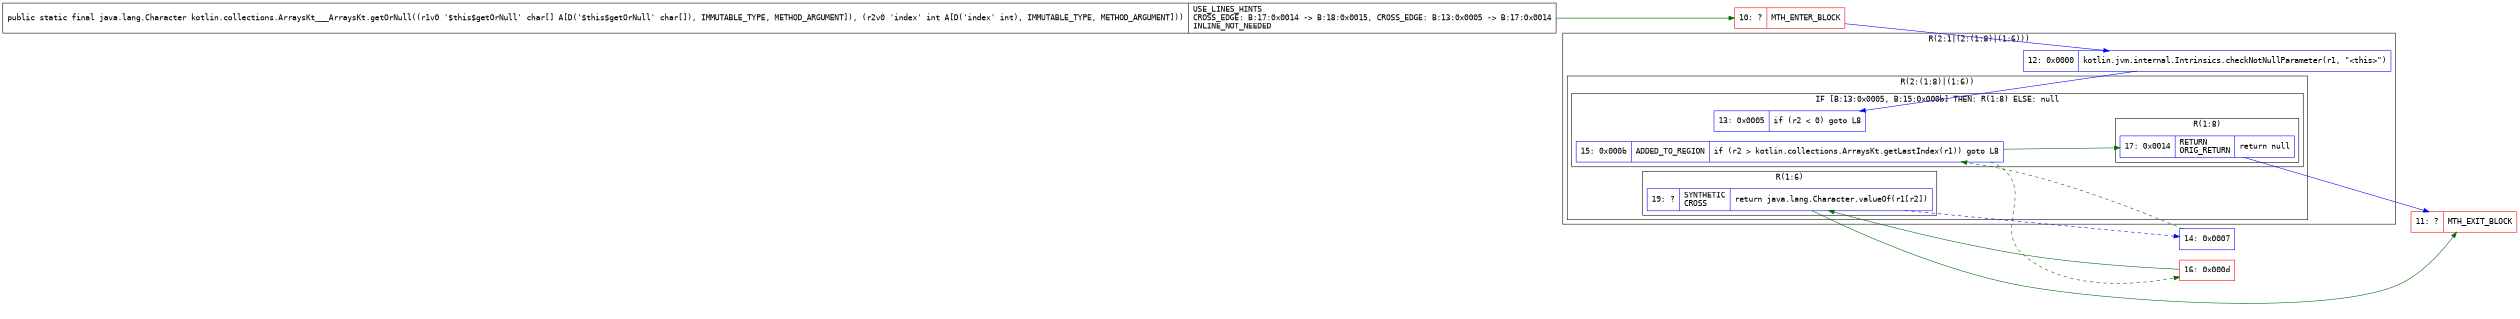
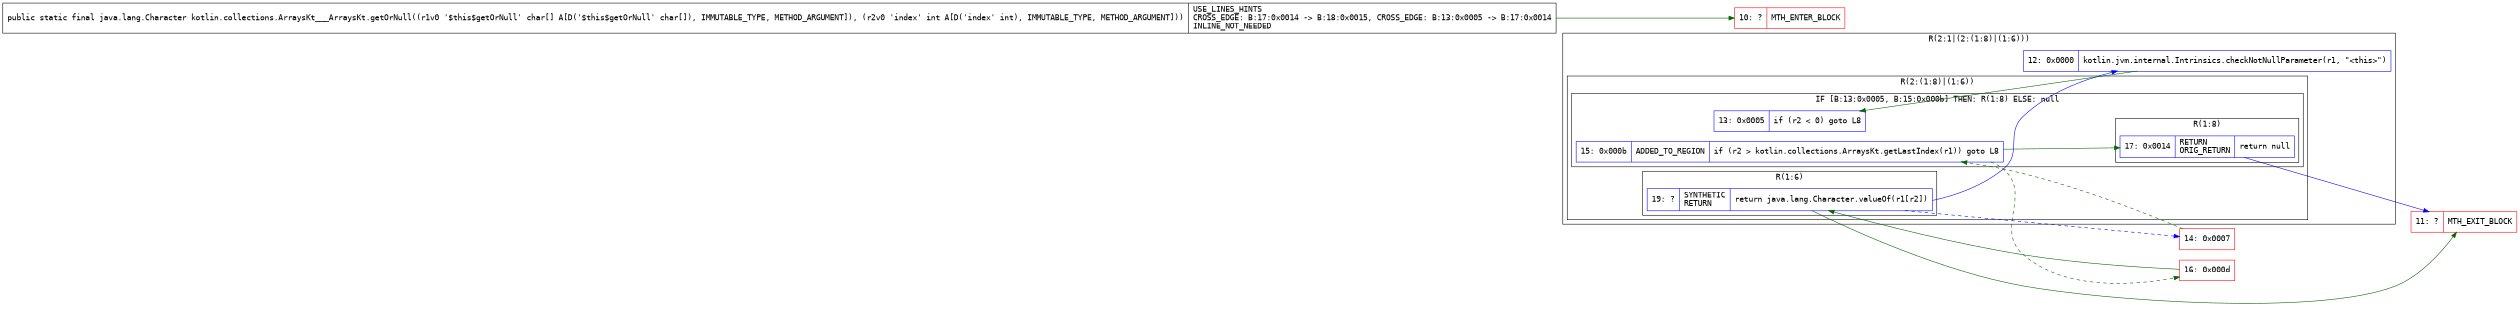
(1974, 37) -> (2015, 132)
(2008, 90) -> (2008, 90)
(1696, 204) -> (1698, 204)
(2207, 239) -> (2207, 239)
